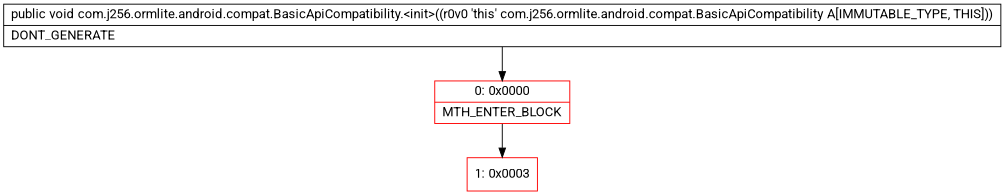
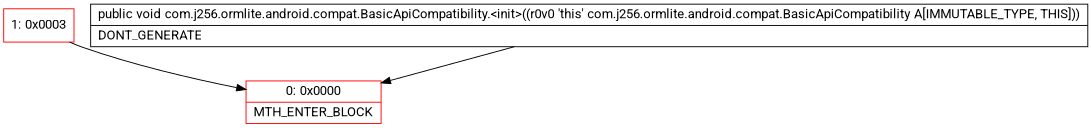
(502, 136) -> (152, 68)
